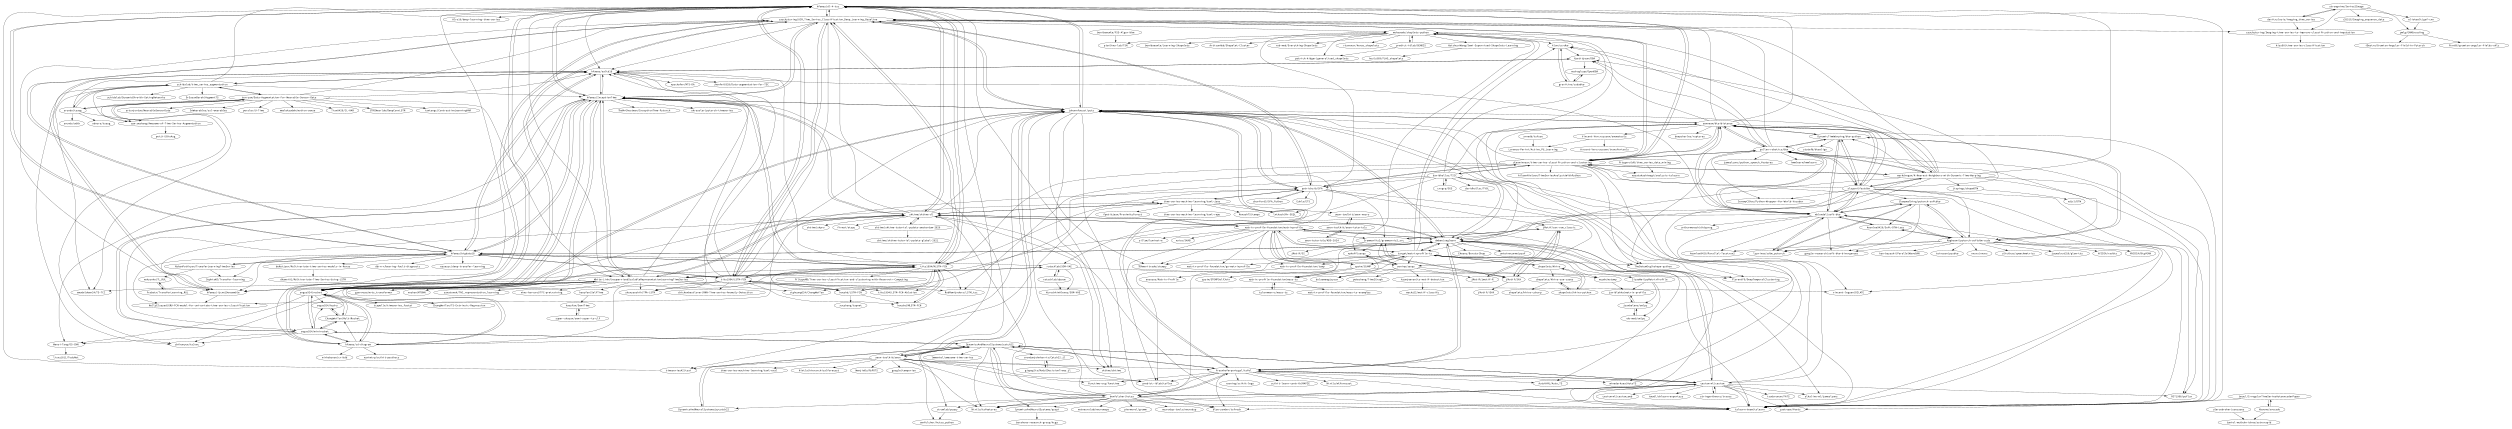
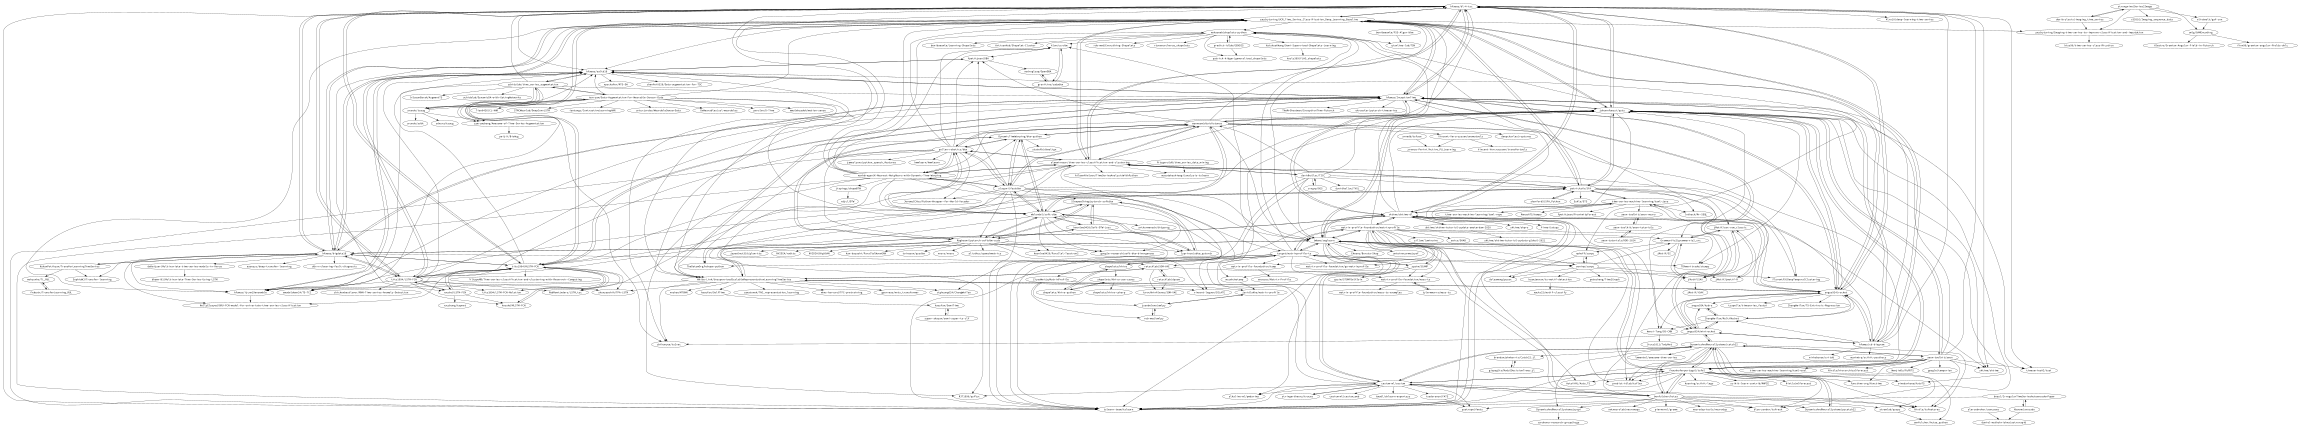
(3, 112) -> (1964, 16)
(1890, 135) -> none
none -> (883, 211)
(1550, 213) -> none
none -> (1093, 215)
(190, 338) -> (1695, 324)
(1821, 396) -> (1244, 396)
